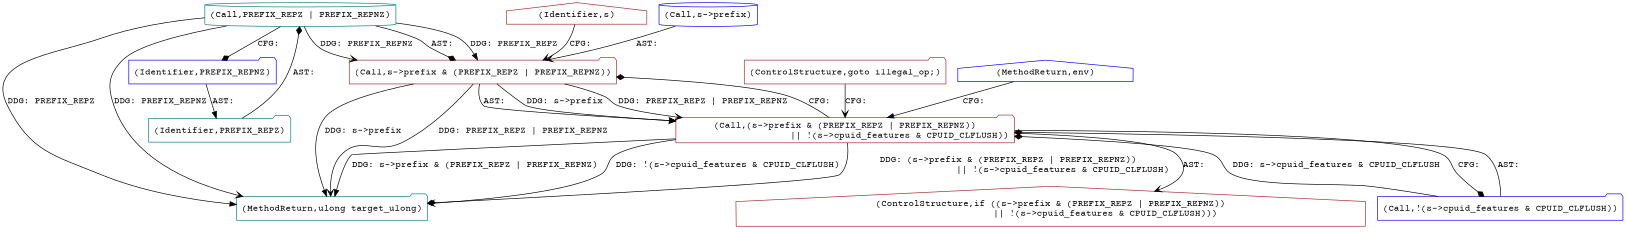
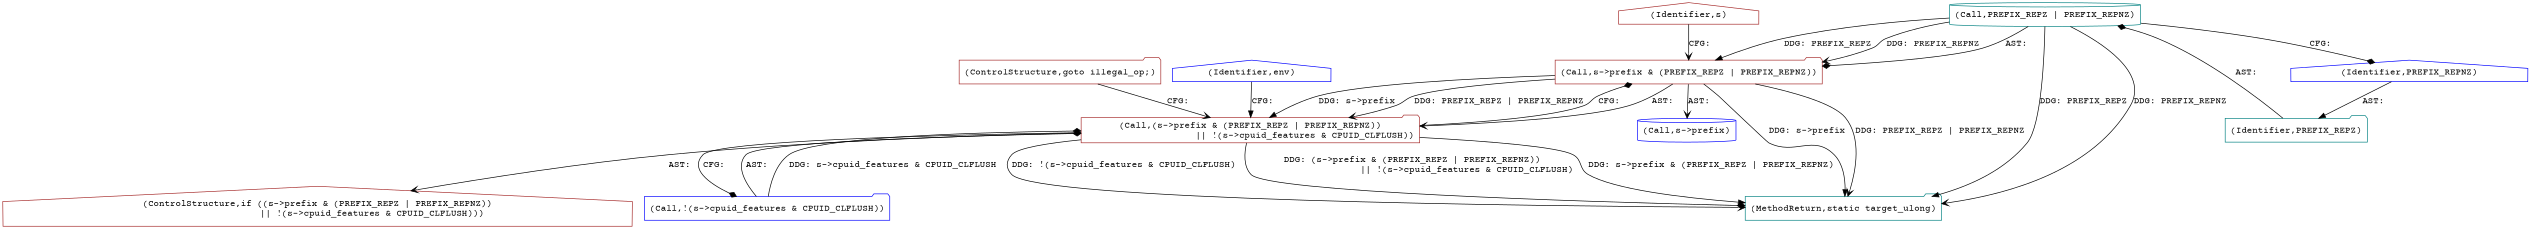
(614, 44) -> (1688, 98)
(203, 72) -> (2409, 72)
(1045, 72) -> (1252, 72)
(332, 208) -> (1843, 208)
